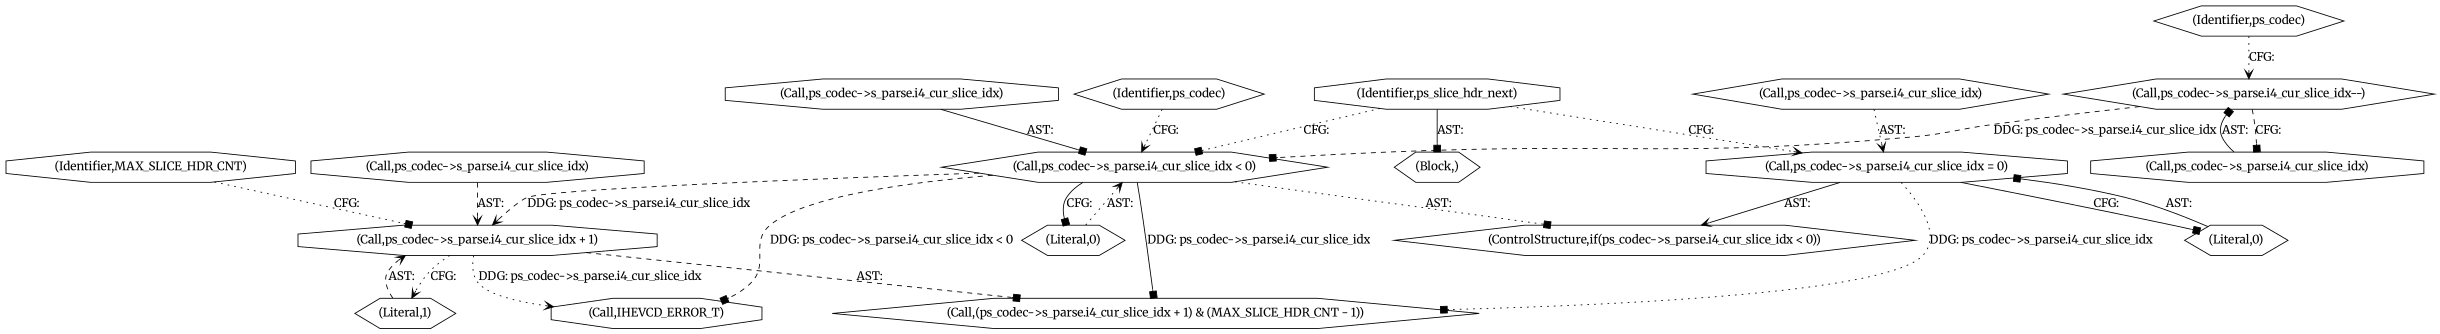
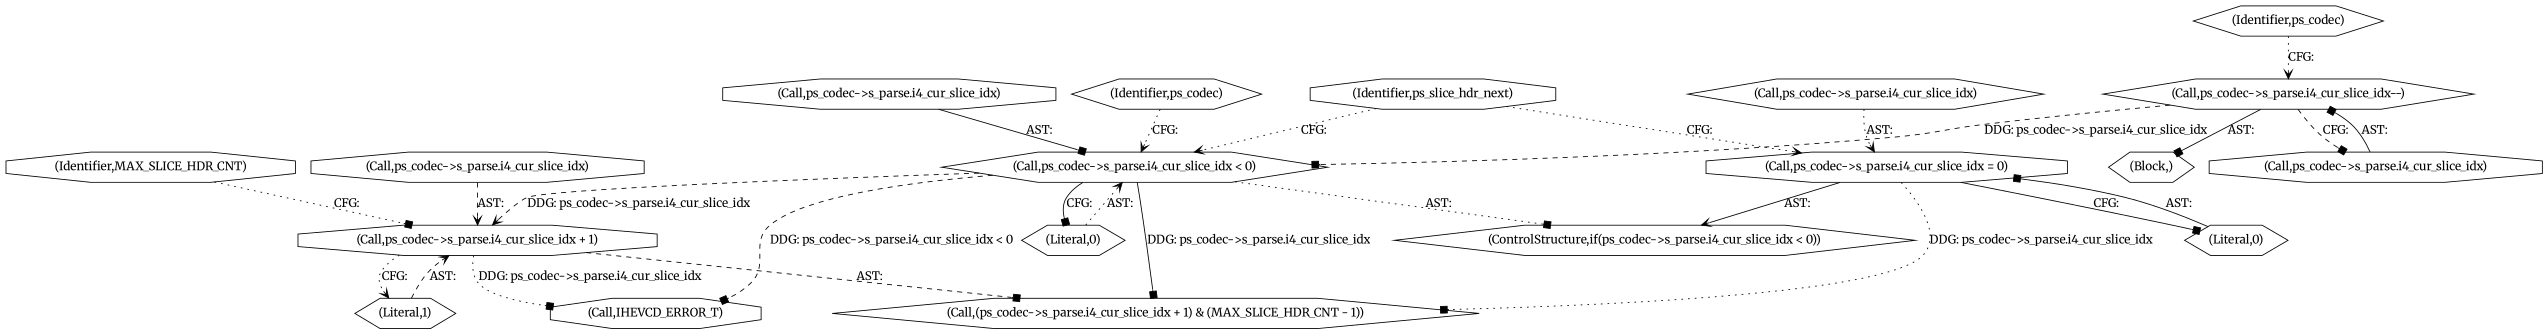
(1437, 126) -> (2222, 130)
(1292, 129) -> (1289, 129)
(496, 294) -> (496, 294)
